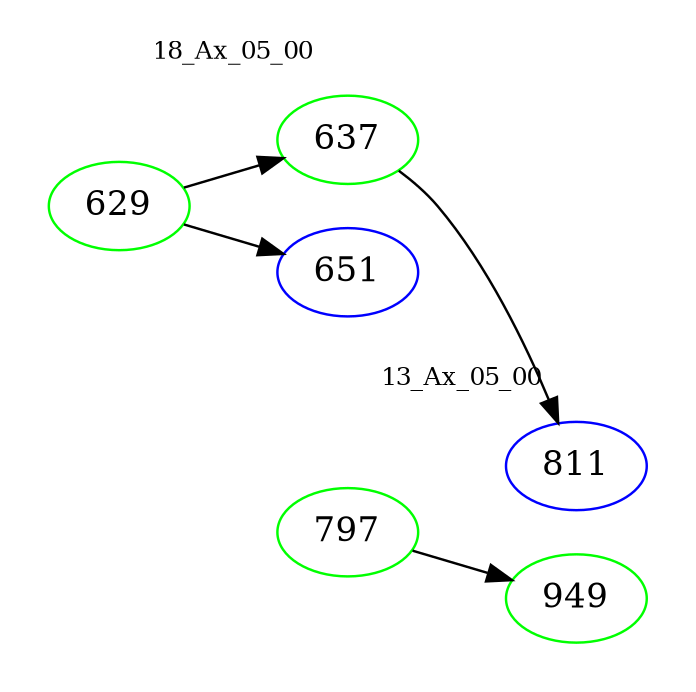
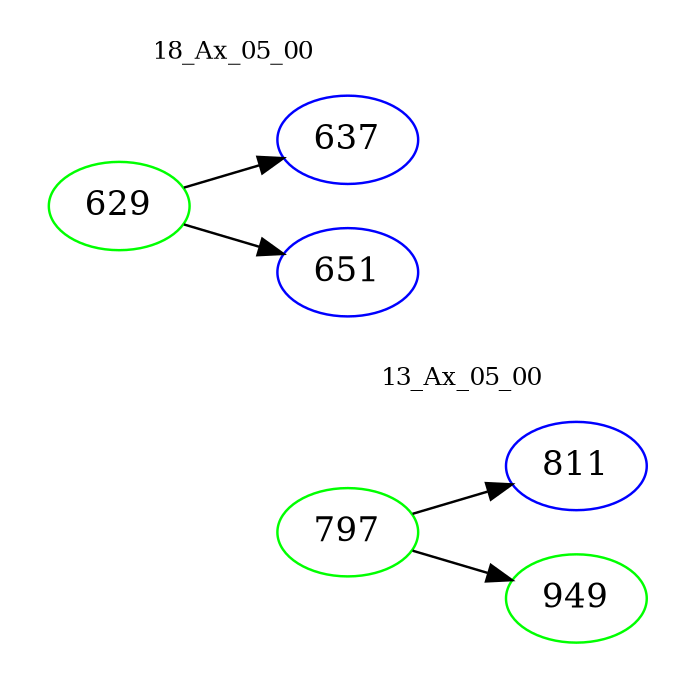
(348, 140) -> (348, 140)
(487, 276) -> (450, 503)
